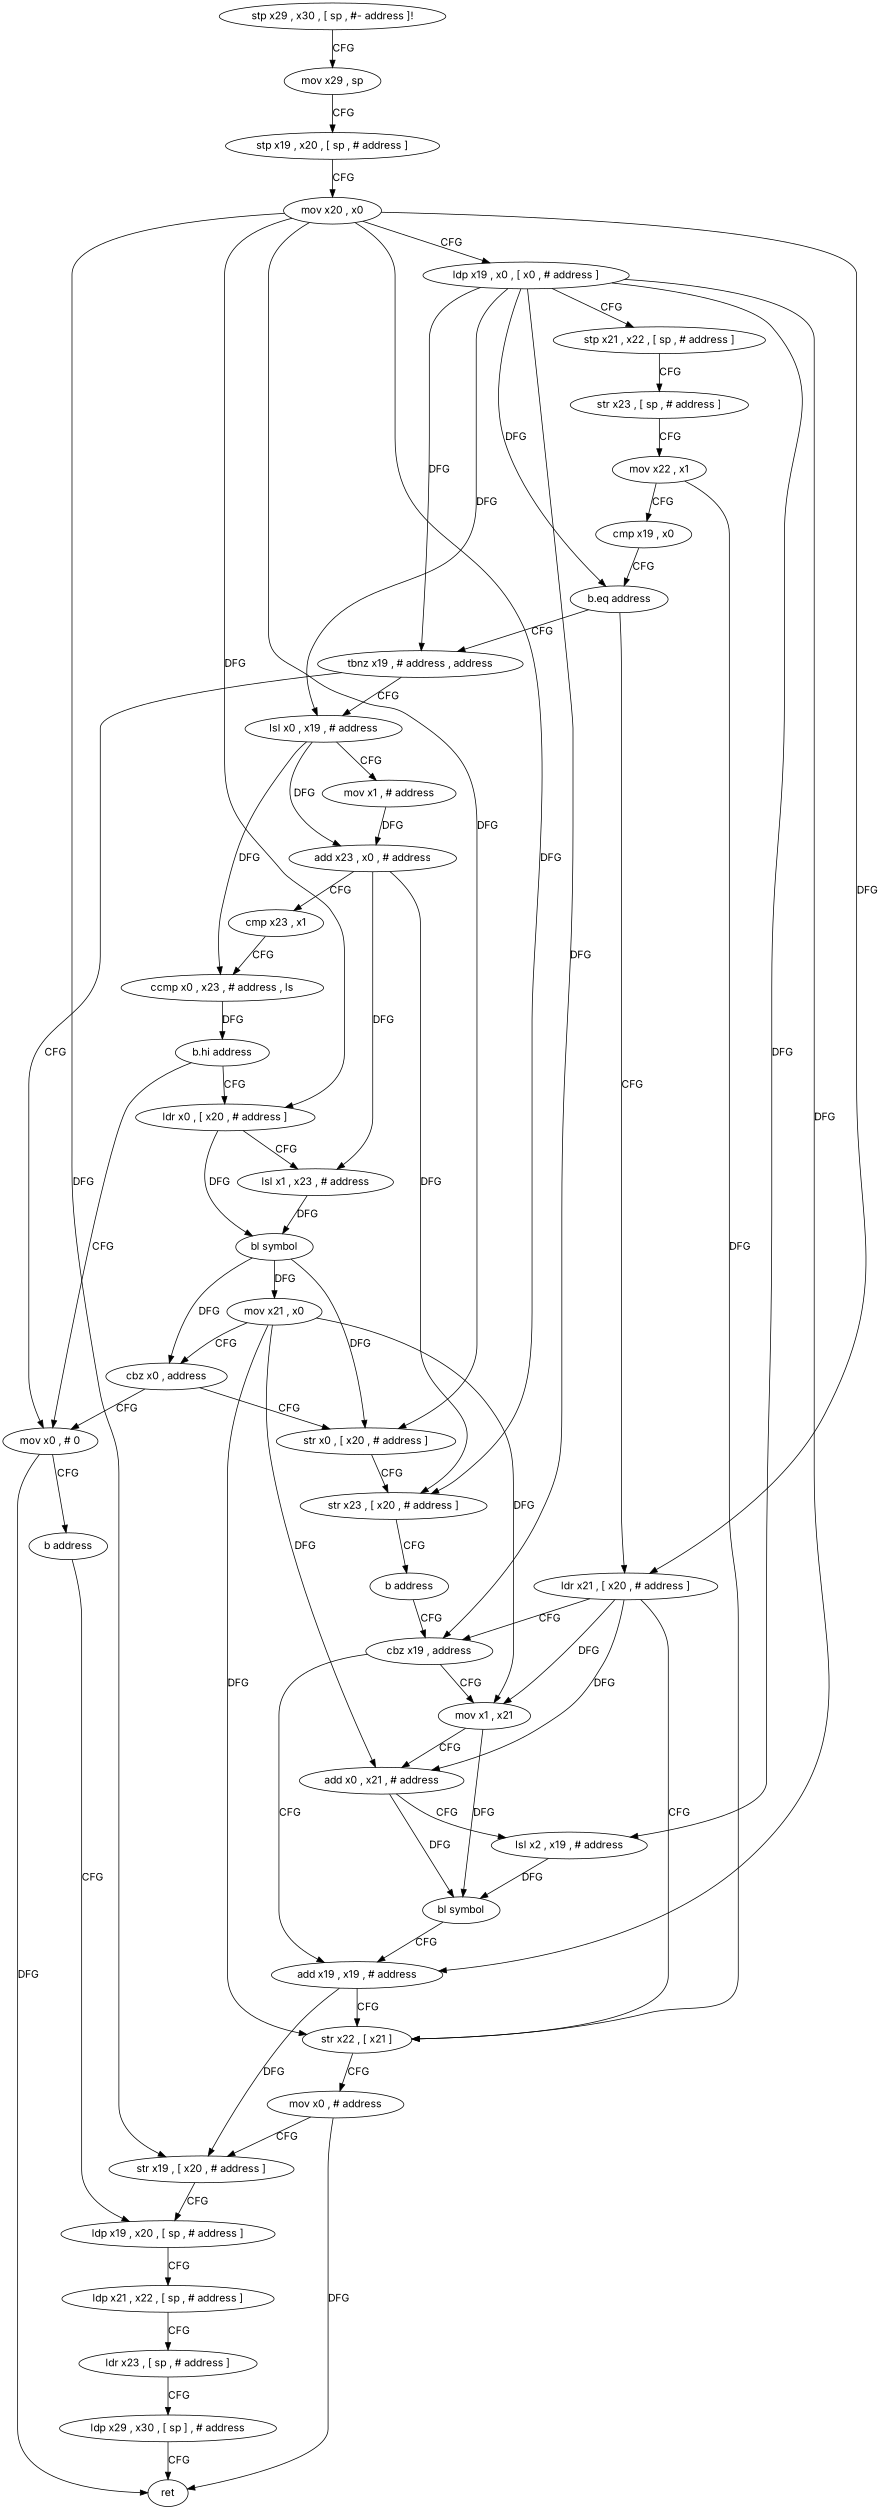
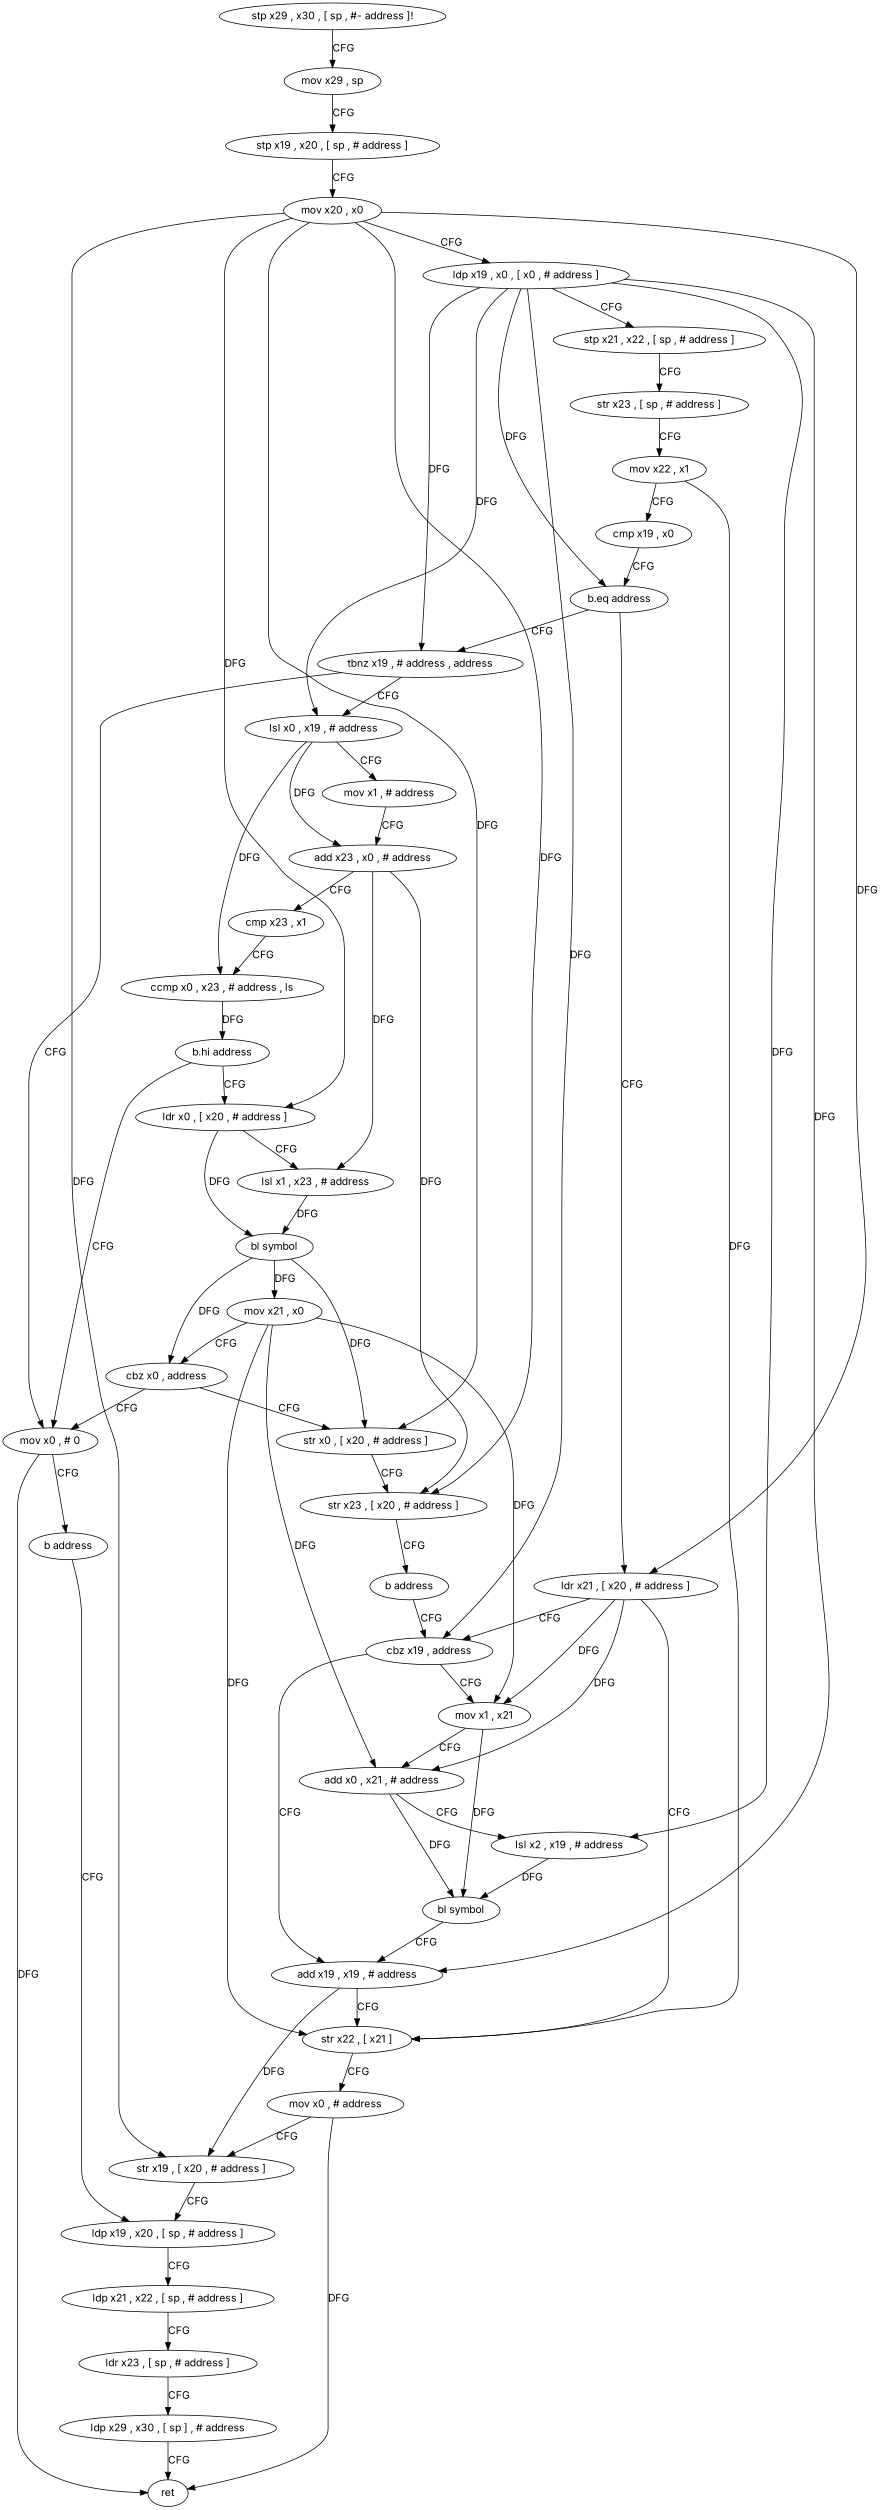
(393, 826) -> (393, 826)
